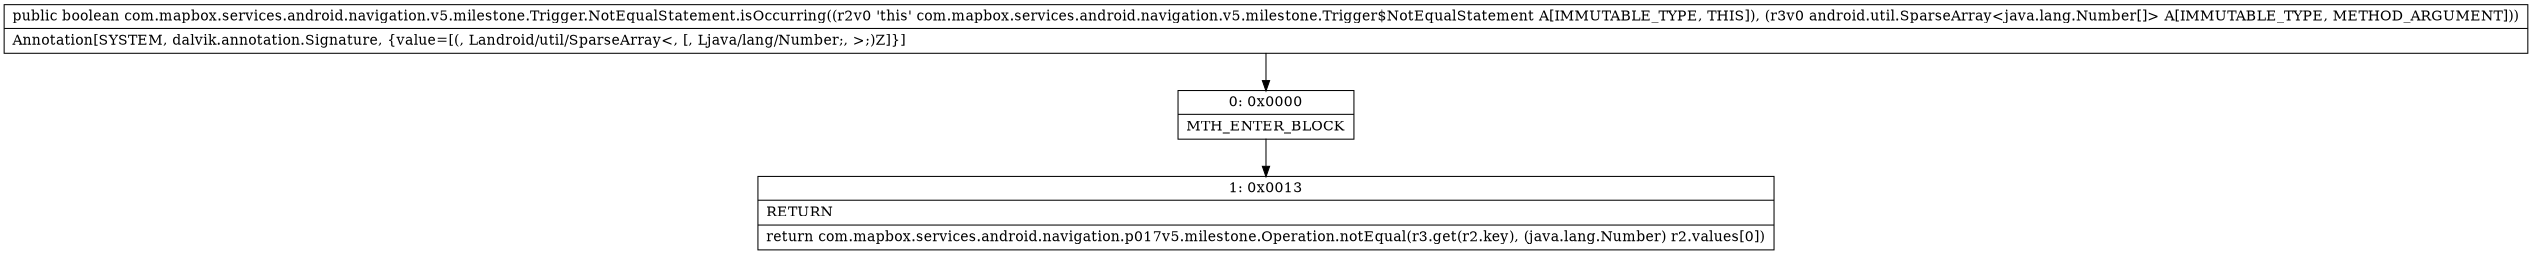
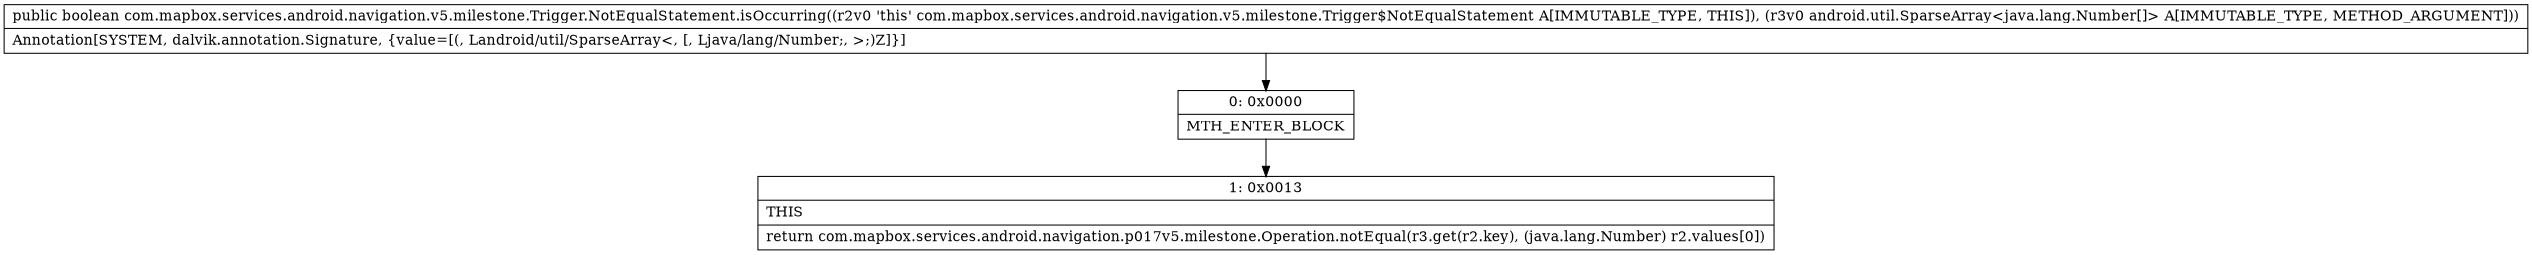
(800, 212) -> (785, 212)
